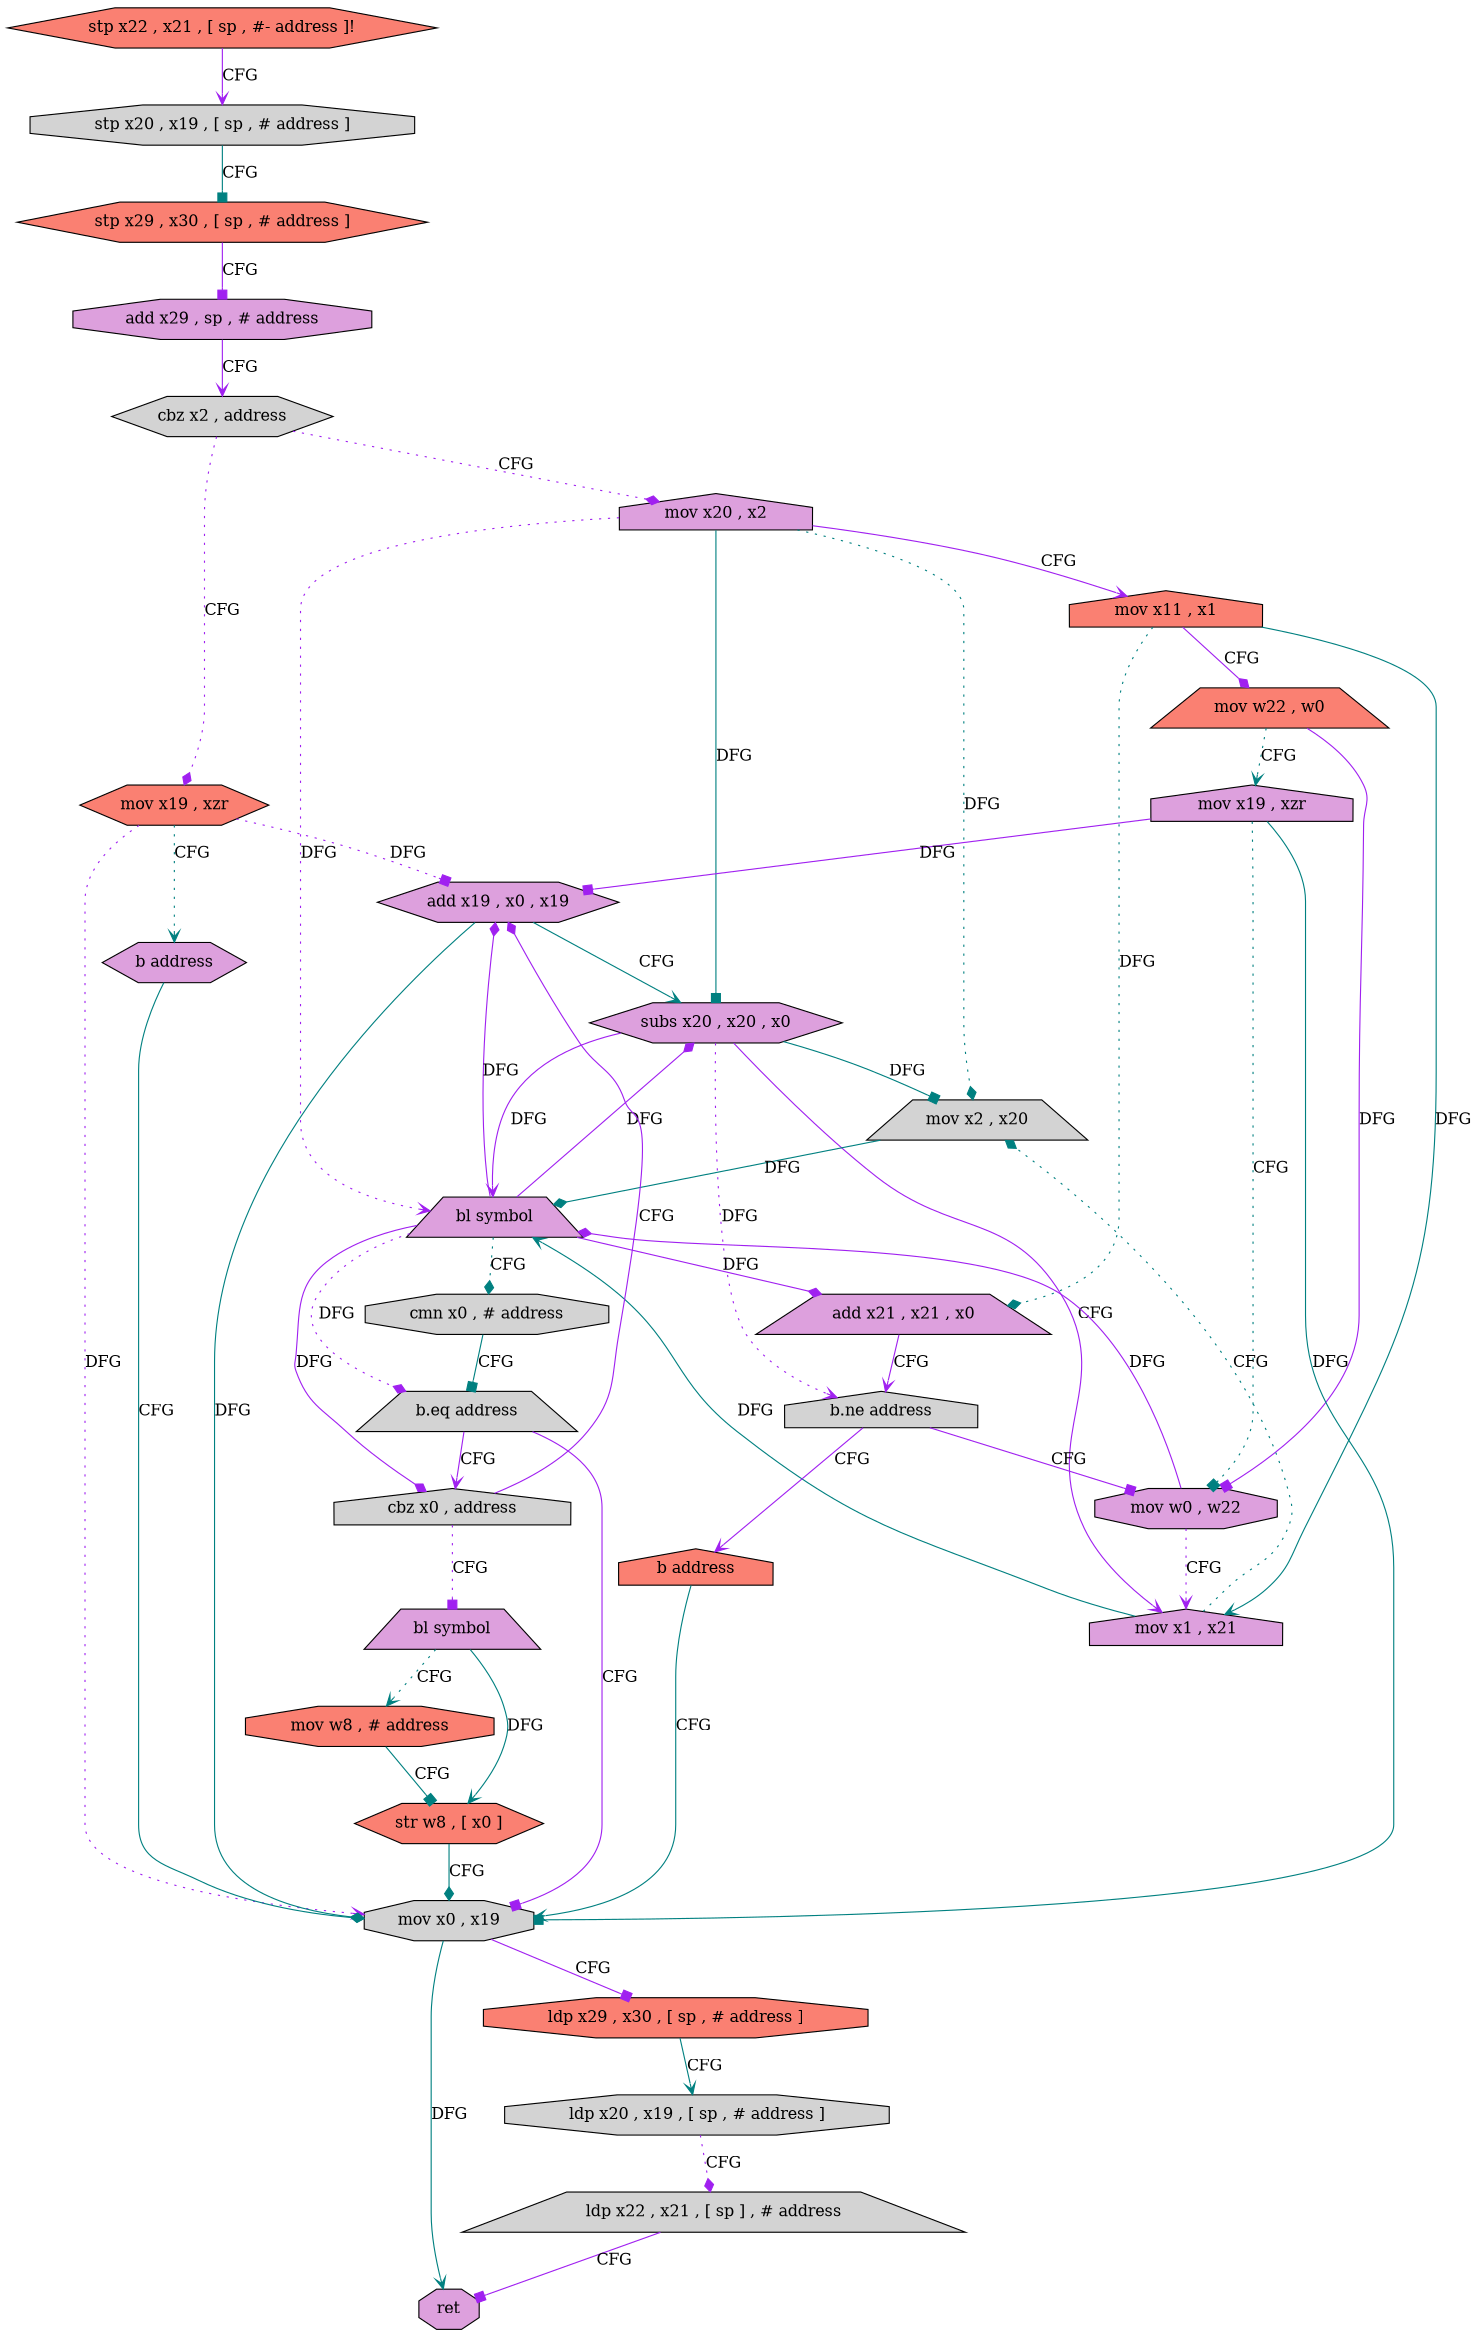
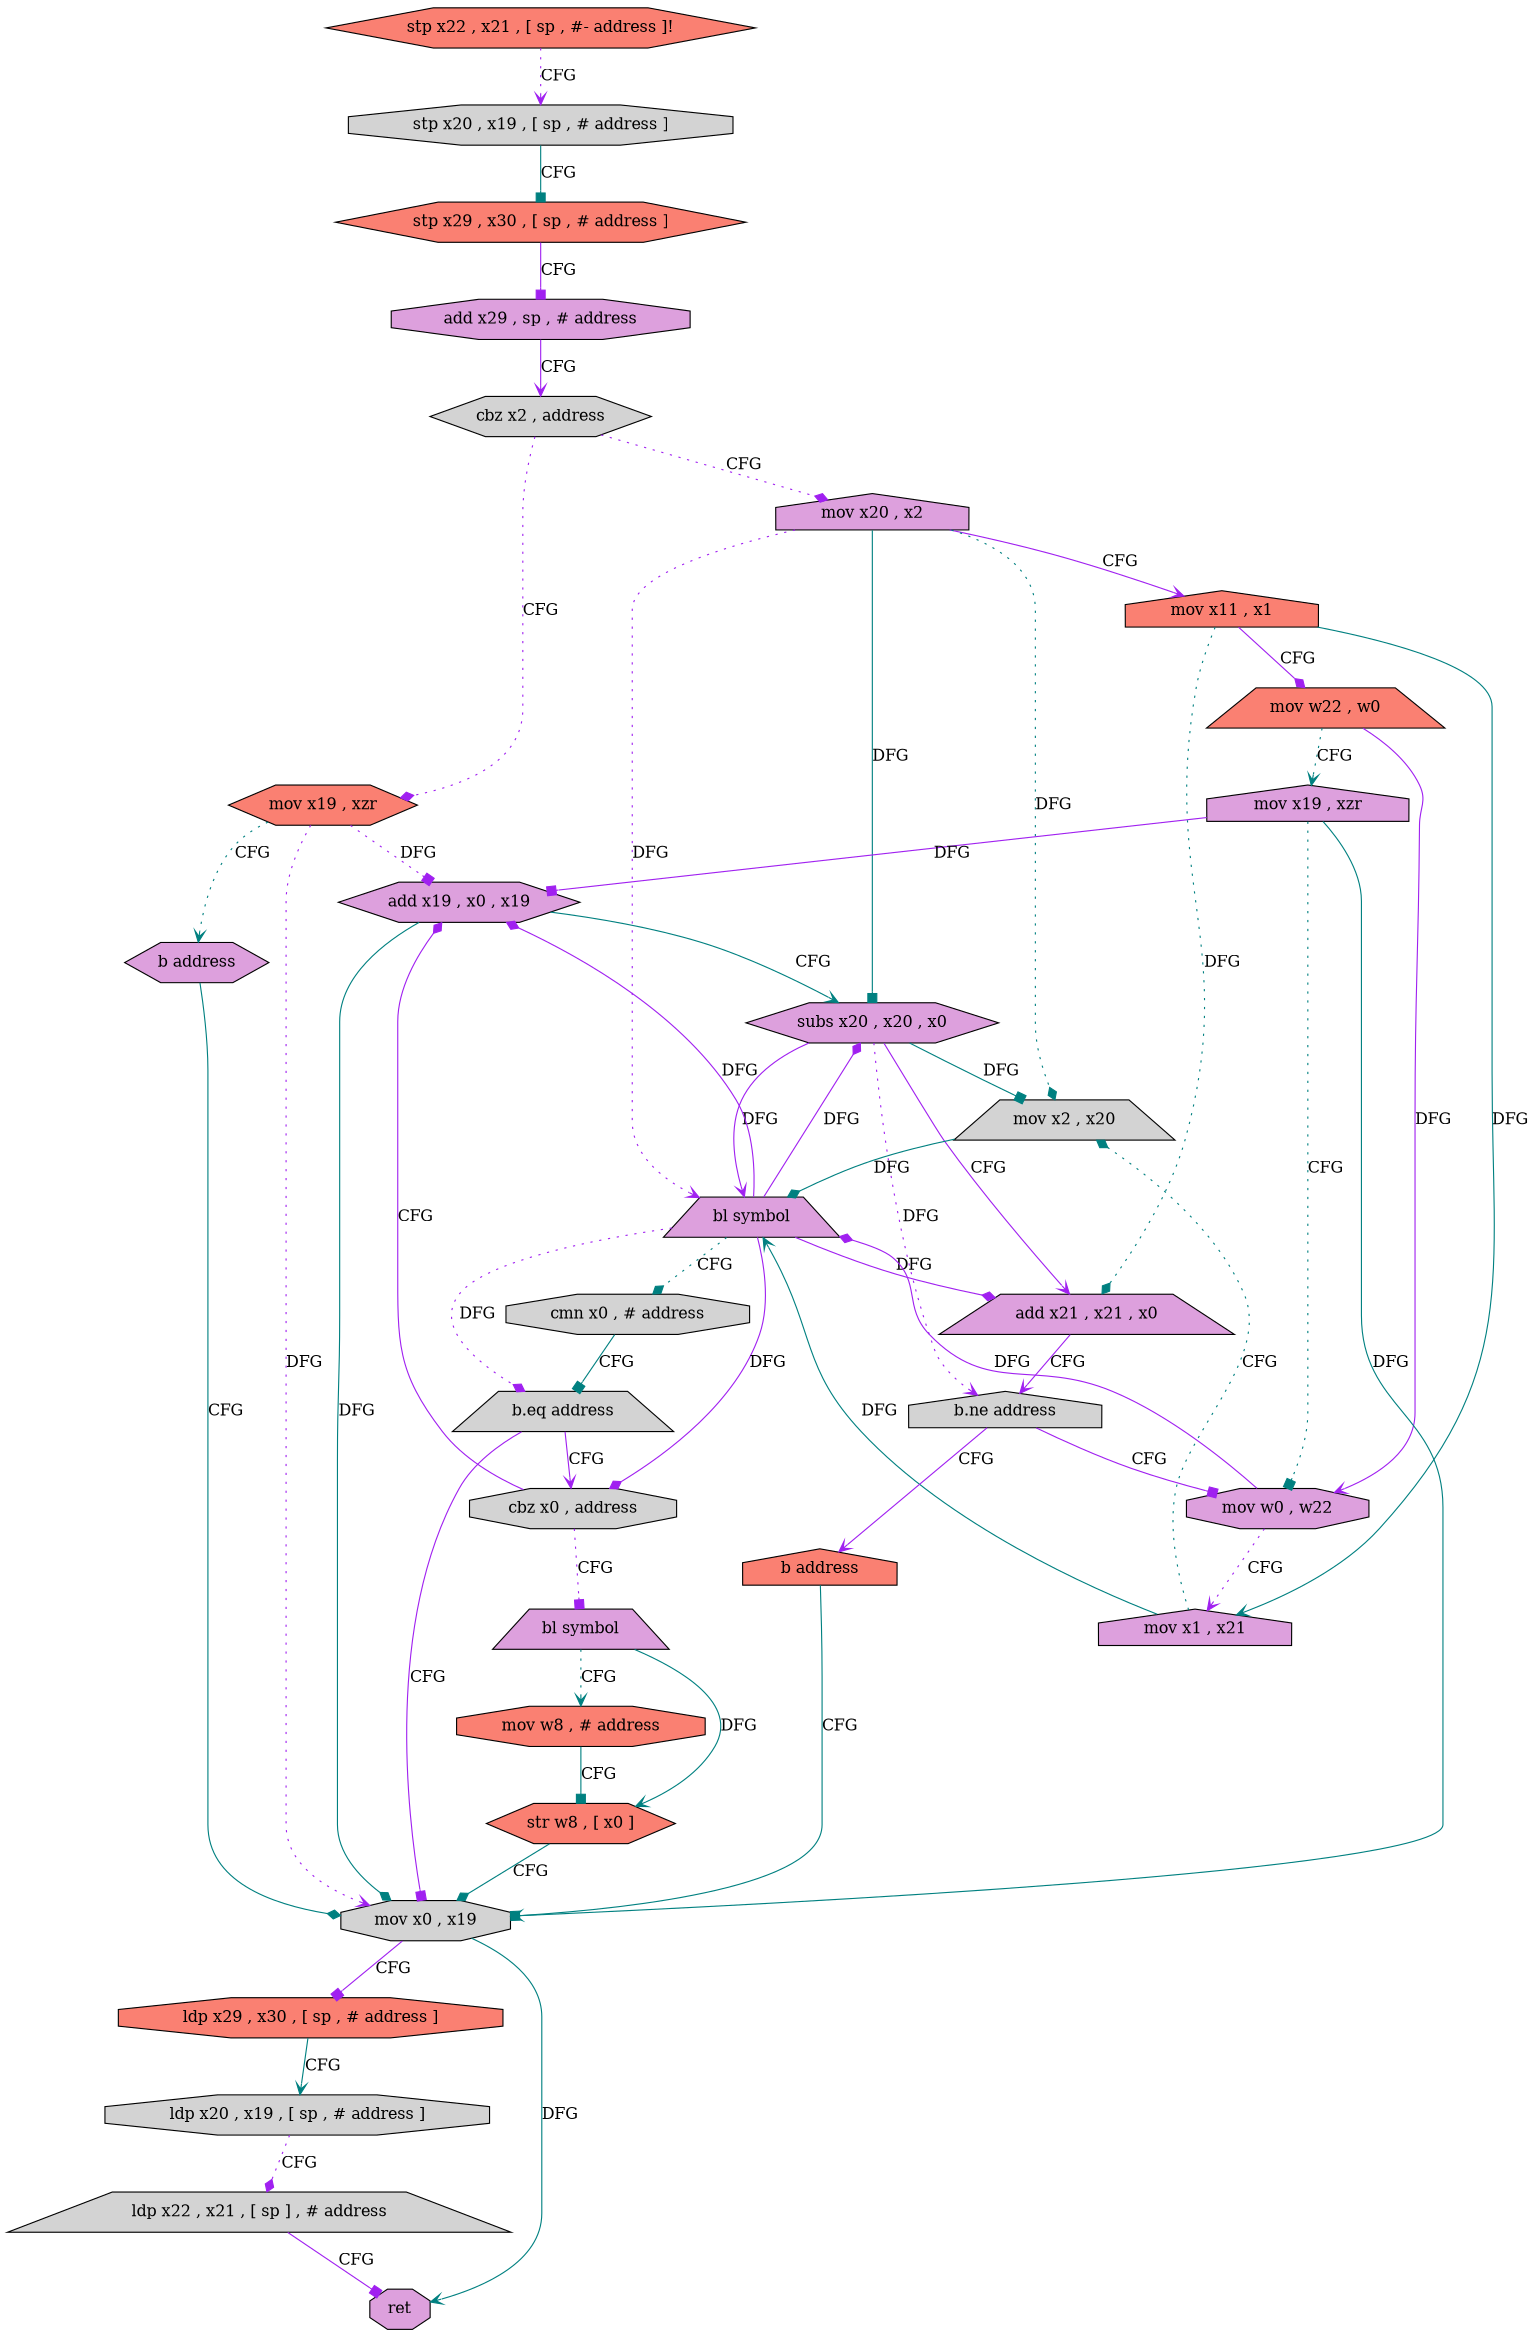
(222, 71) -> (541, 71)
(1359, 1119) -> (1415, 1113)
(1039, 1265) -> (966, 1170)
(452, 1509) -> (573, 1509)
